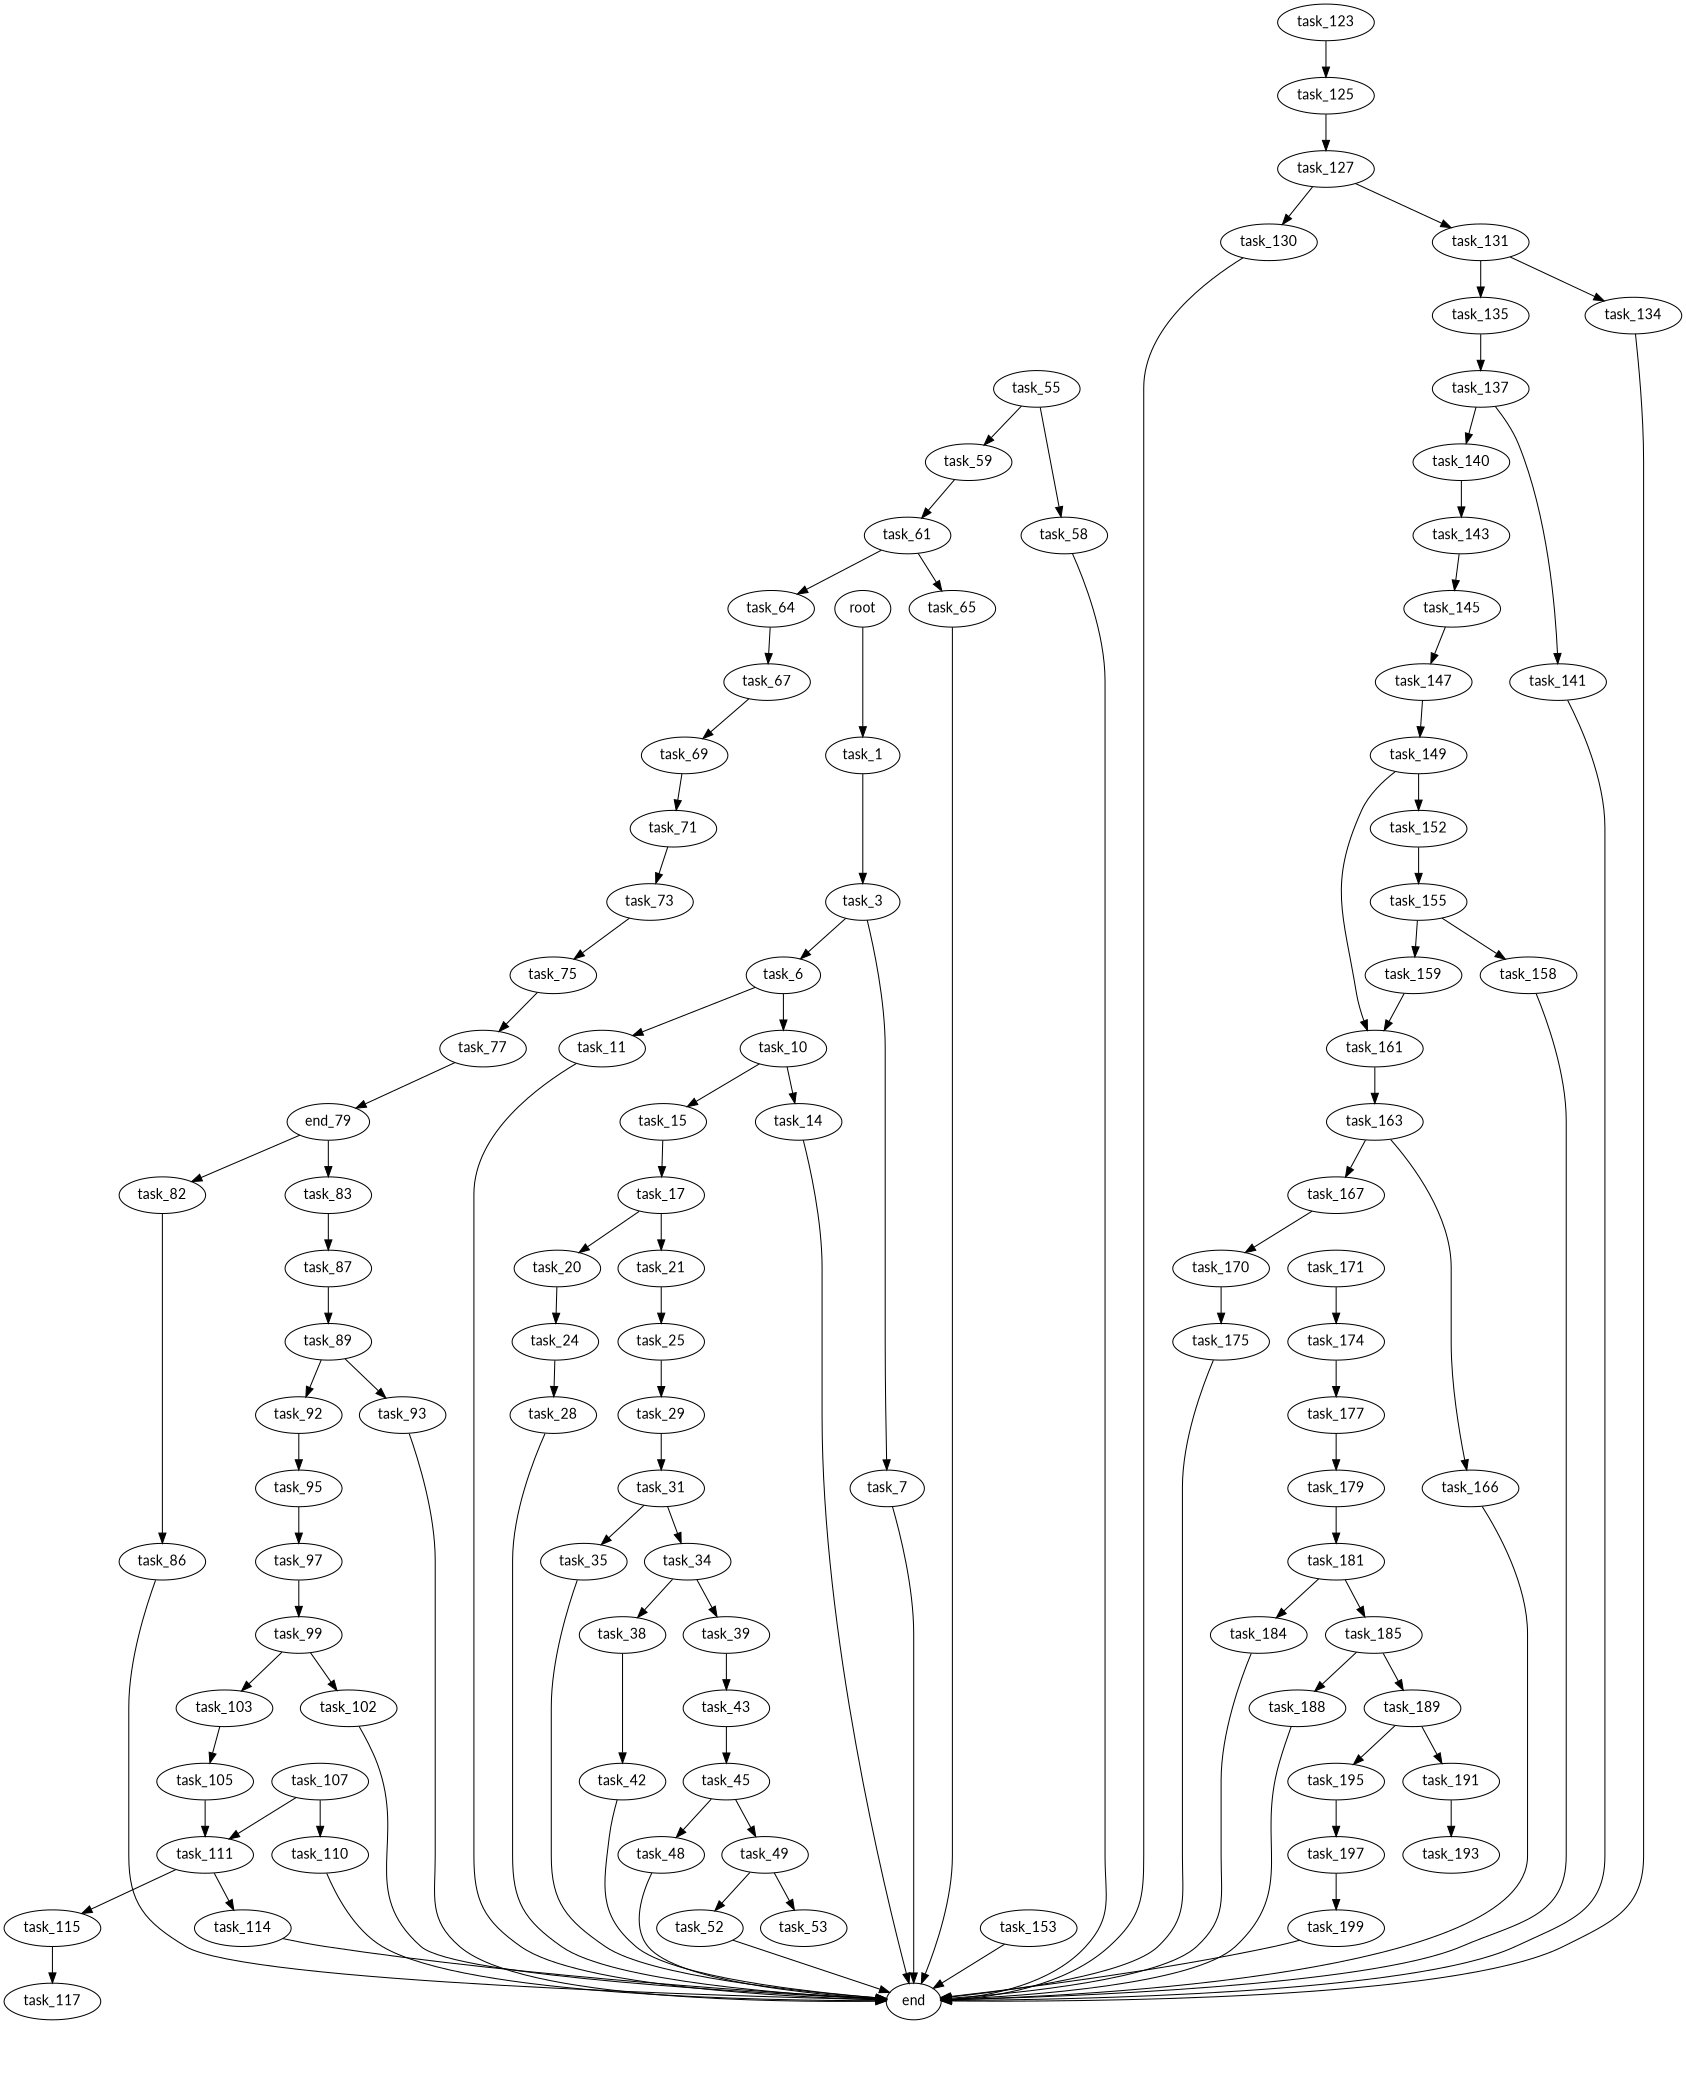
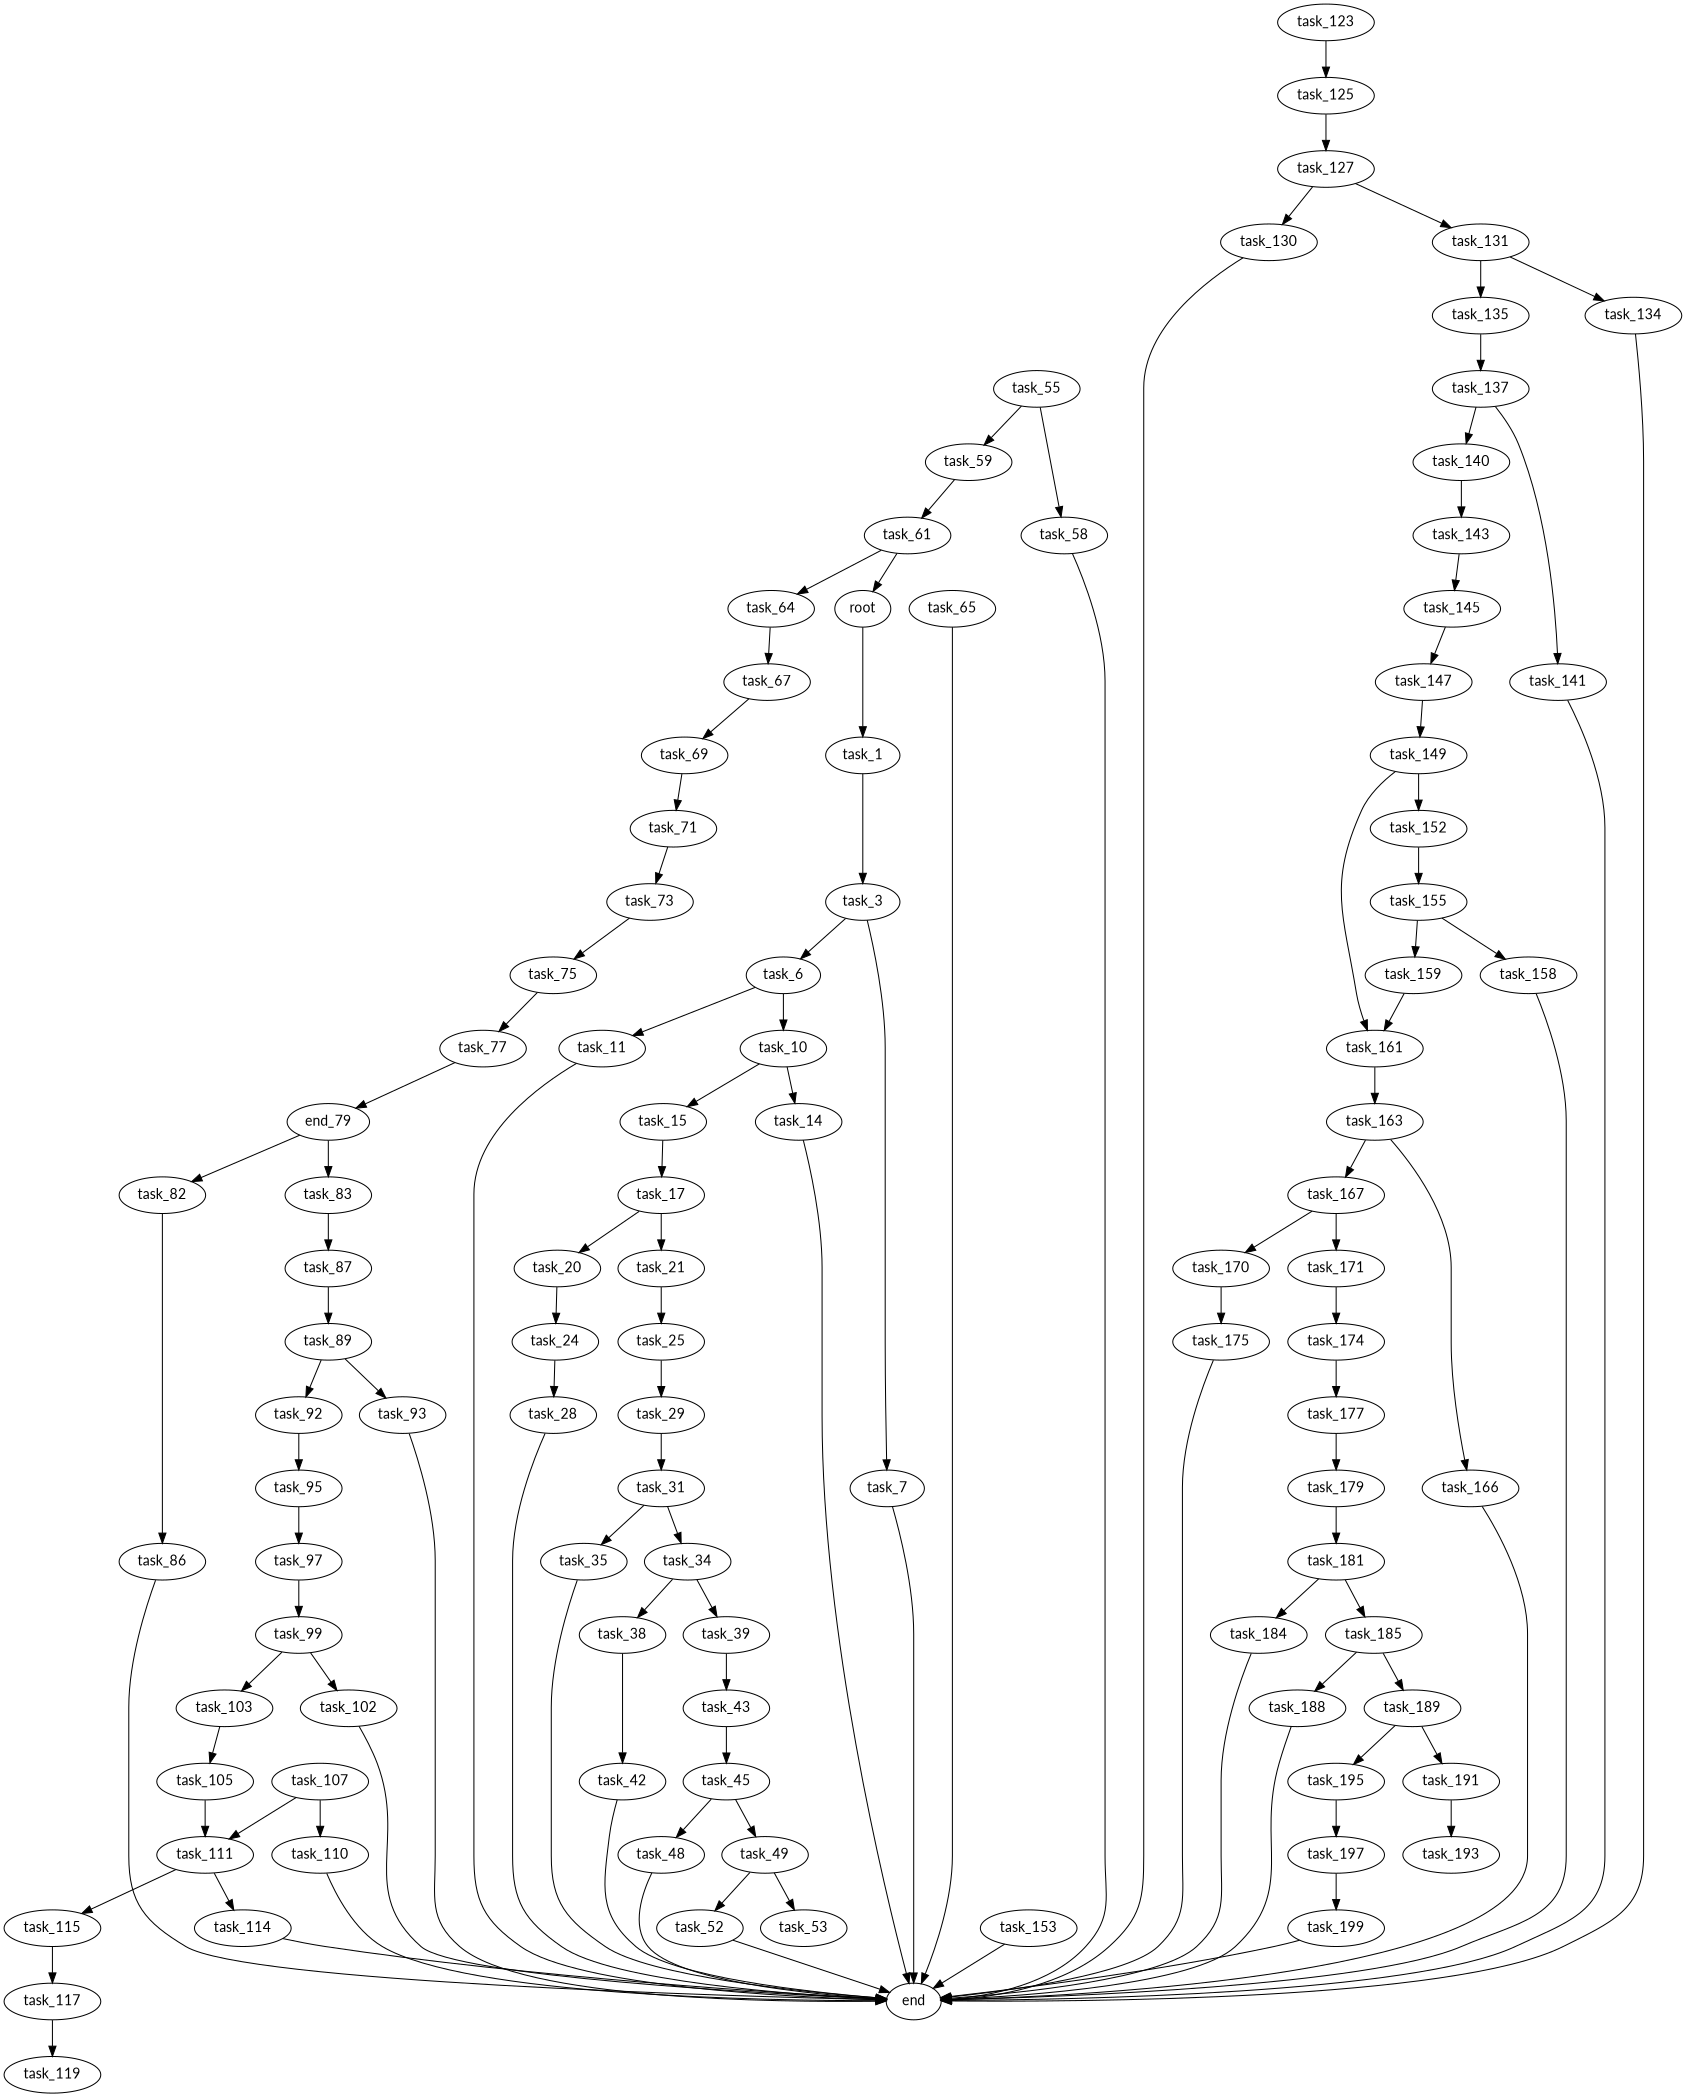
(927, 568) -> (888, 568)
none -> (1336, 1227)
none -> (52, 2075)
